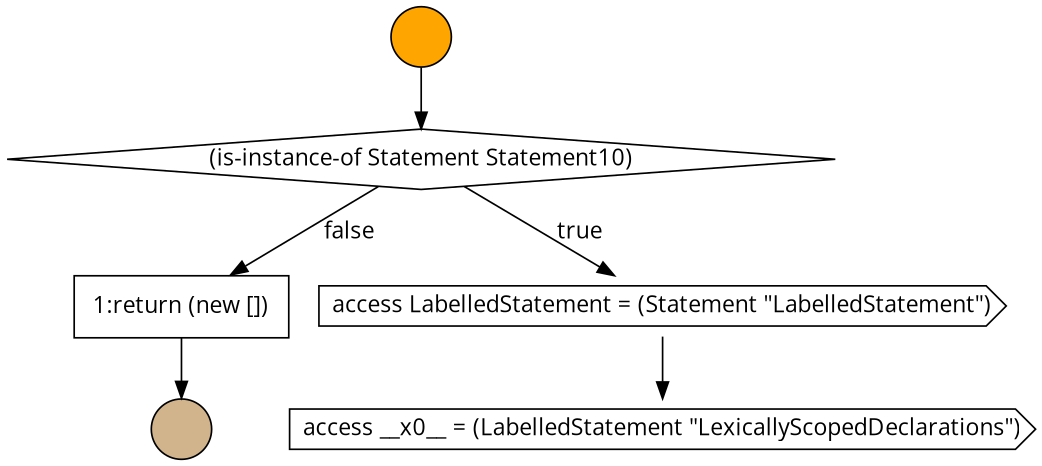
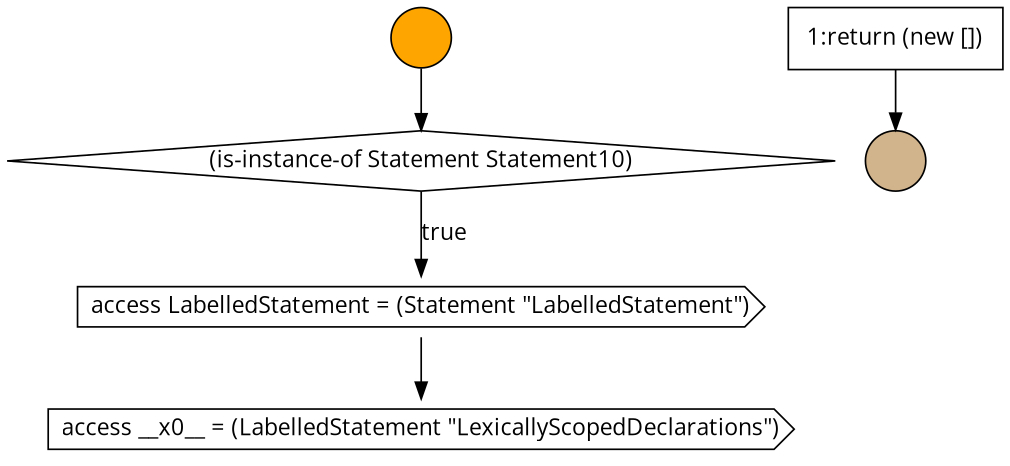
(312, 226) -> none
